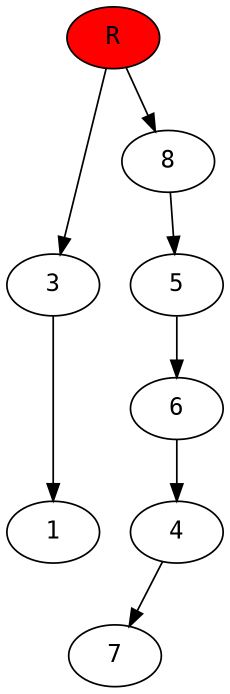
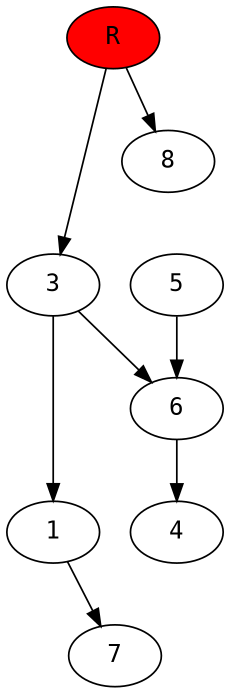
(172, 215) -> none
none -> (109, 341)
(150, 586) -> (80, 586)
